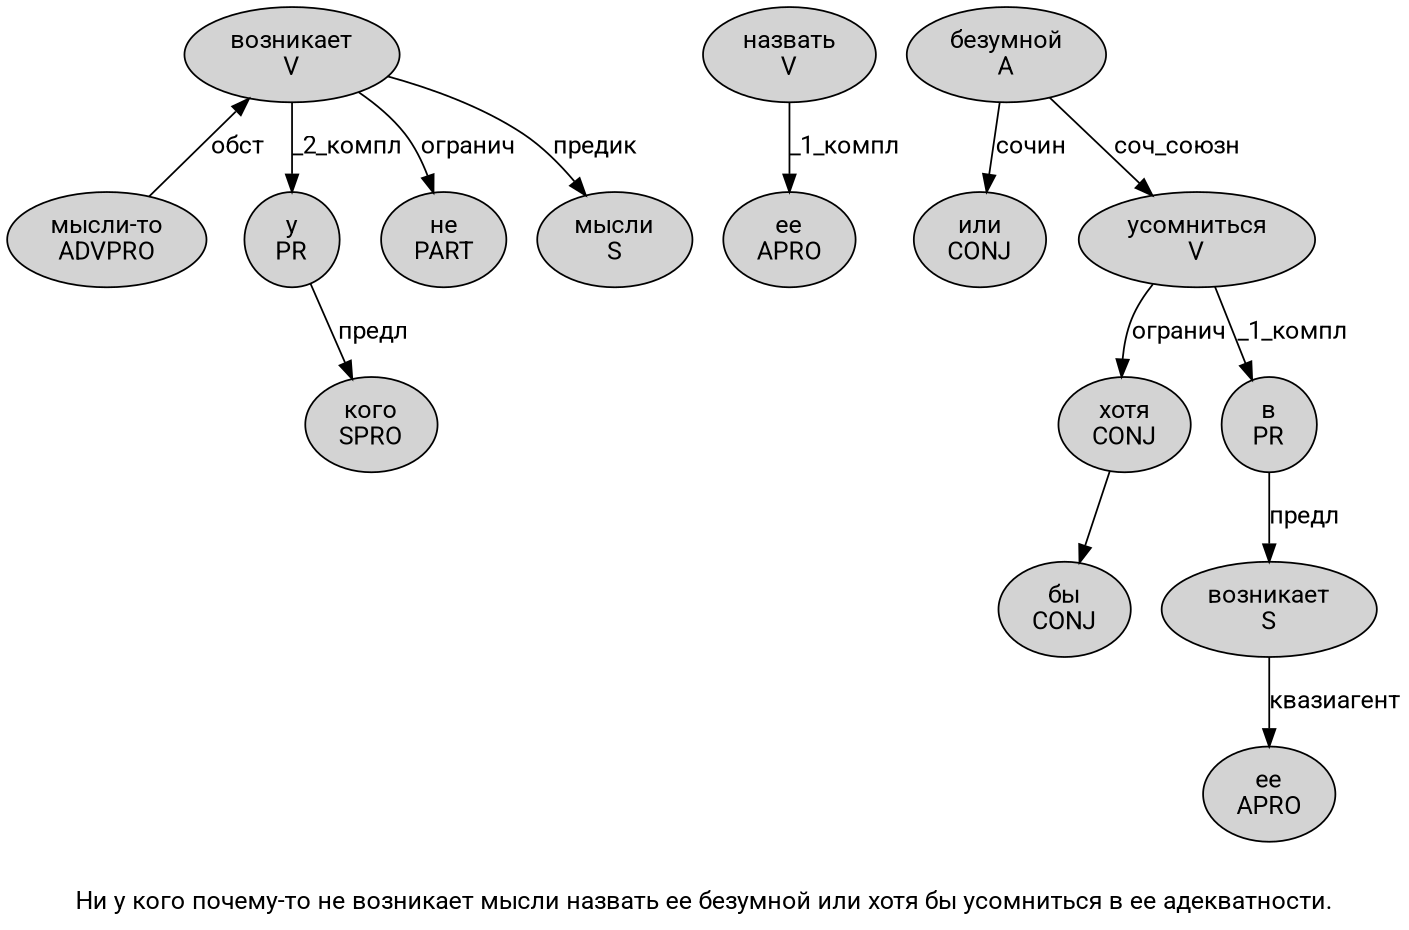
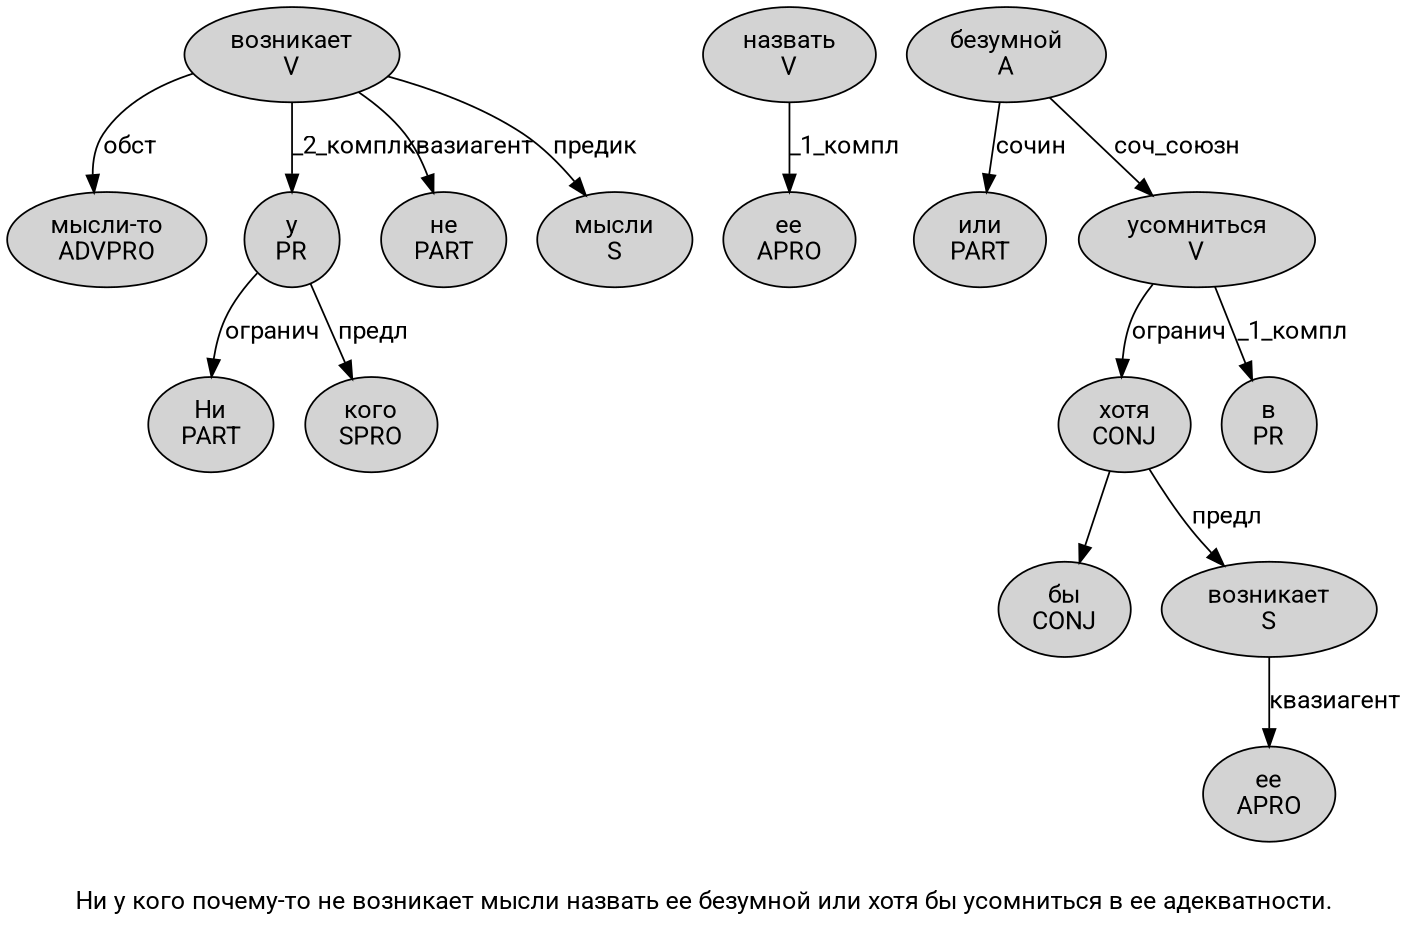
(468, 147) -> (468, 147)
(192, 154) -> (126, 109)
(980, 240) -> (980, 240)
none -> (211, 425)
(1269, 508) -> (1178, 512)
